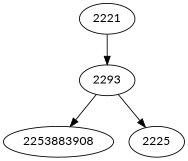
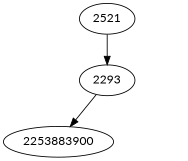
(107, 19) -> (107, 19)
(59, 142) -> (59, 142)
(157, 142) -> none
